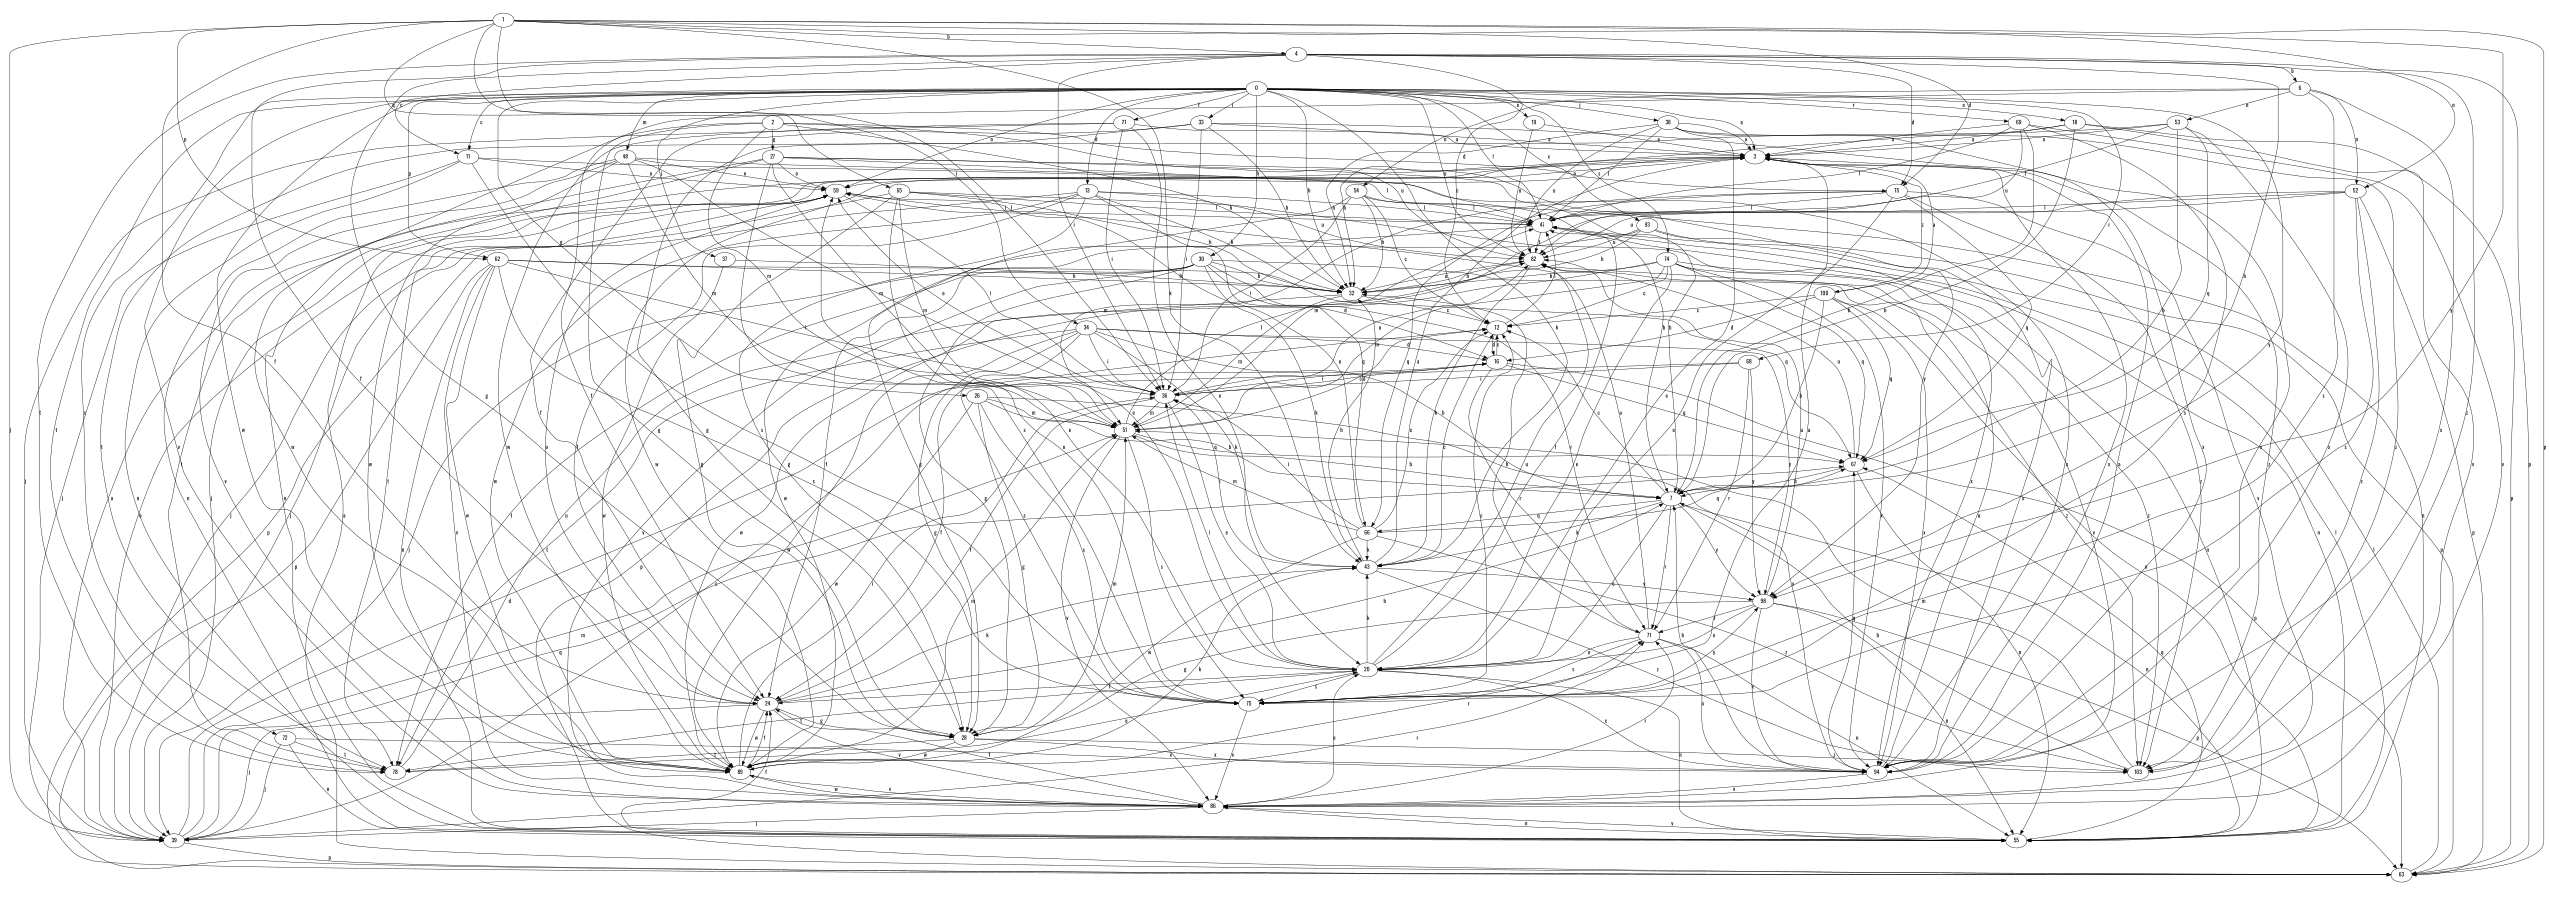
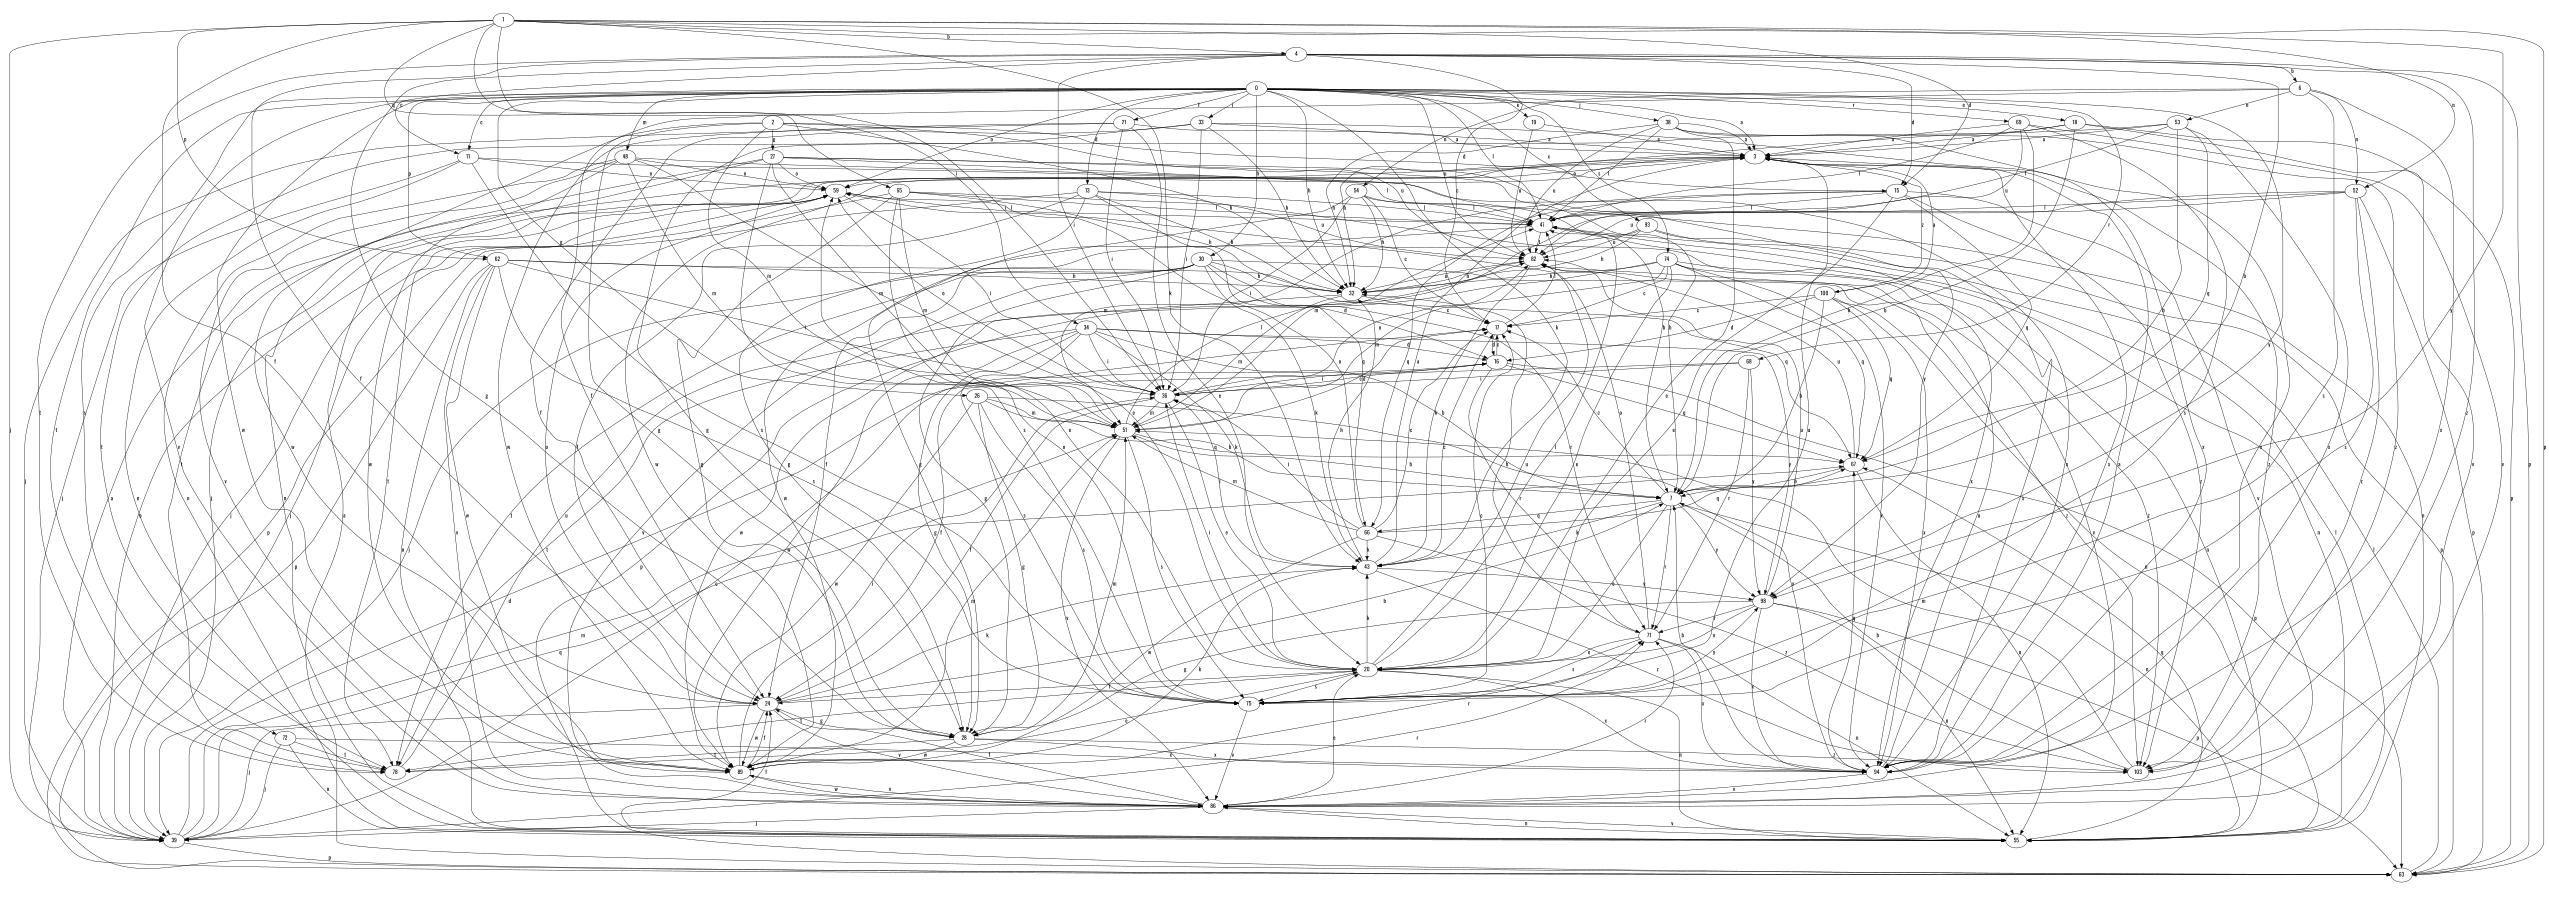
(725, 260) -> none
(1497, 328) -> (1497, 328)
(549, 350) -> none
